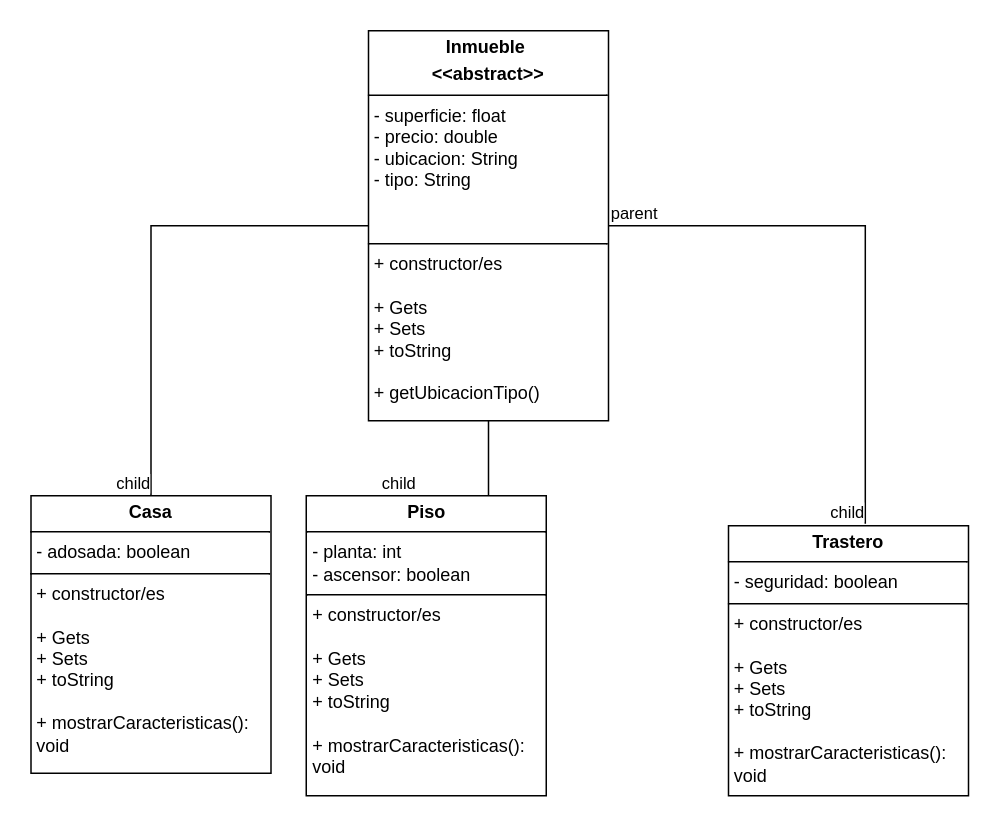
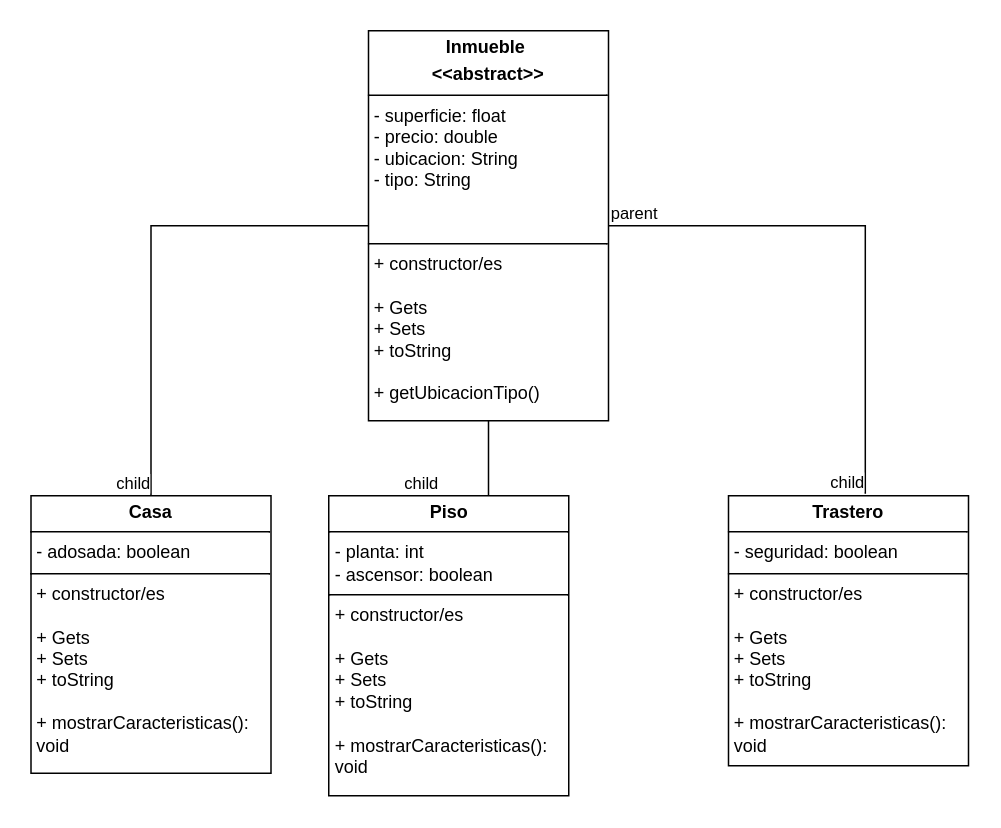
(426, 646) -> (449, 646)
(848, 661) -> (848, 631)
